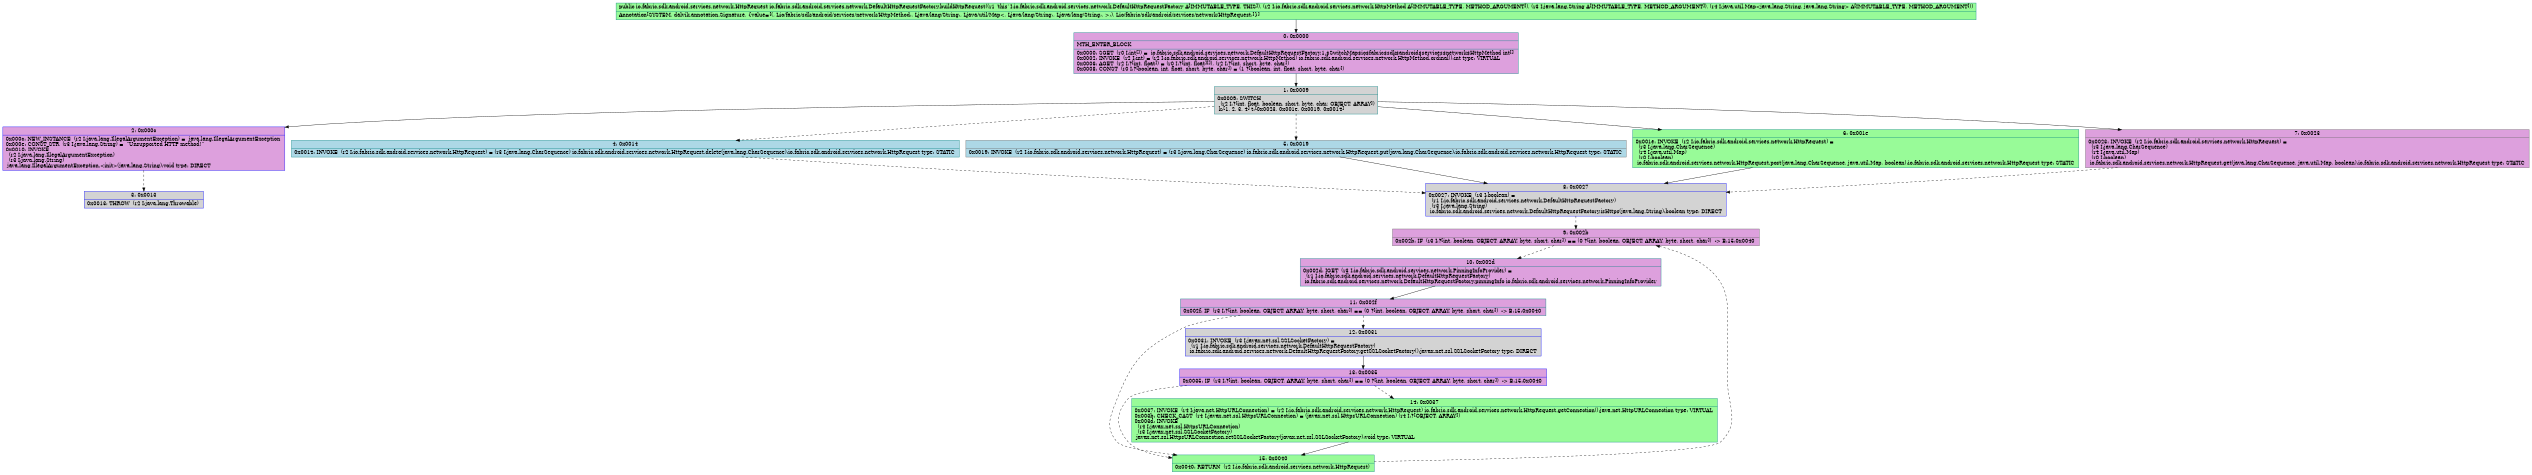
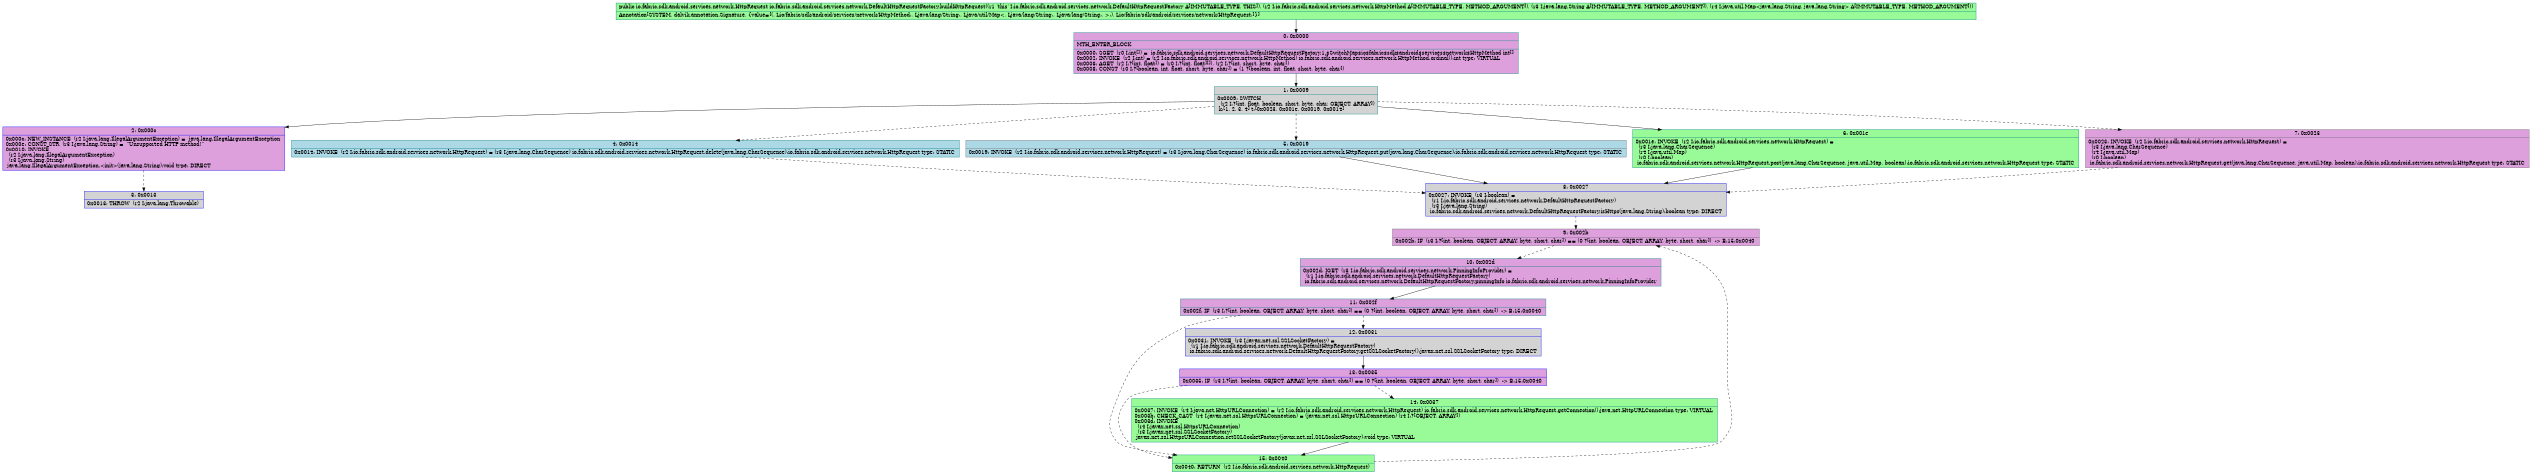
(1748, 111) -> (1748, 111)
